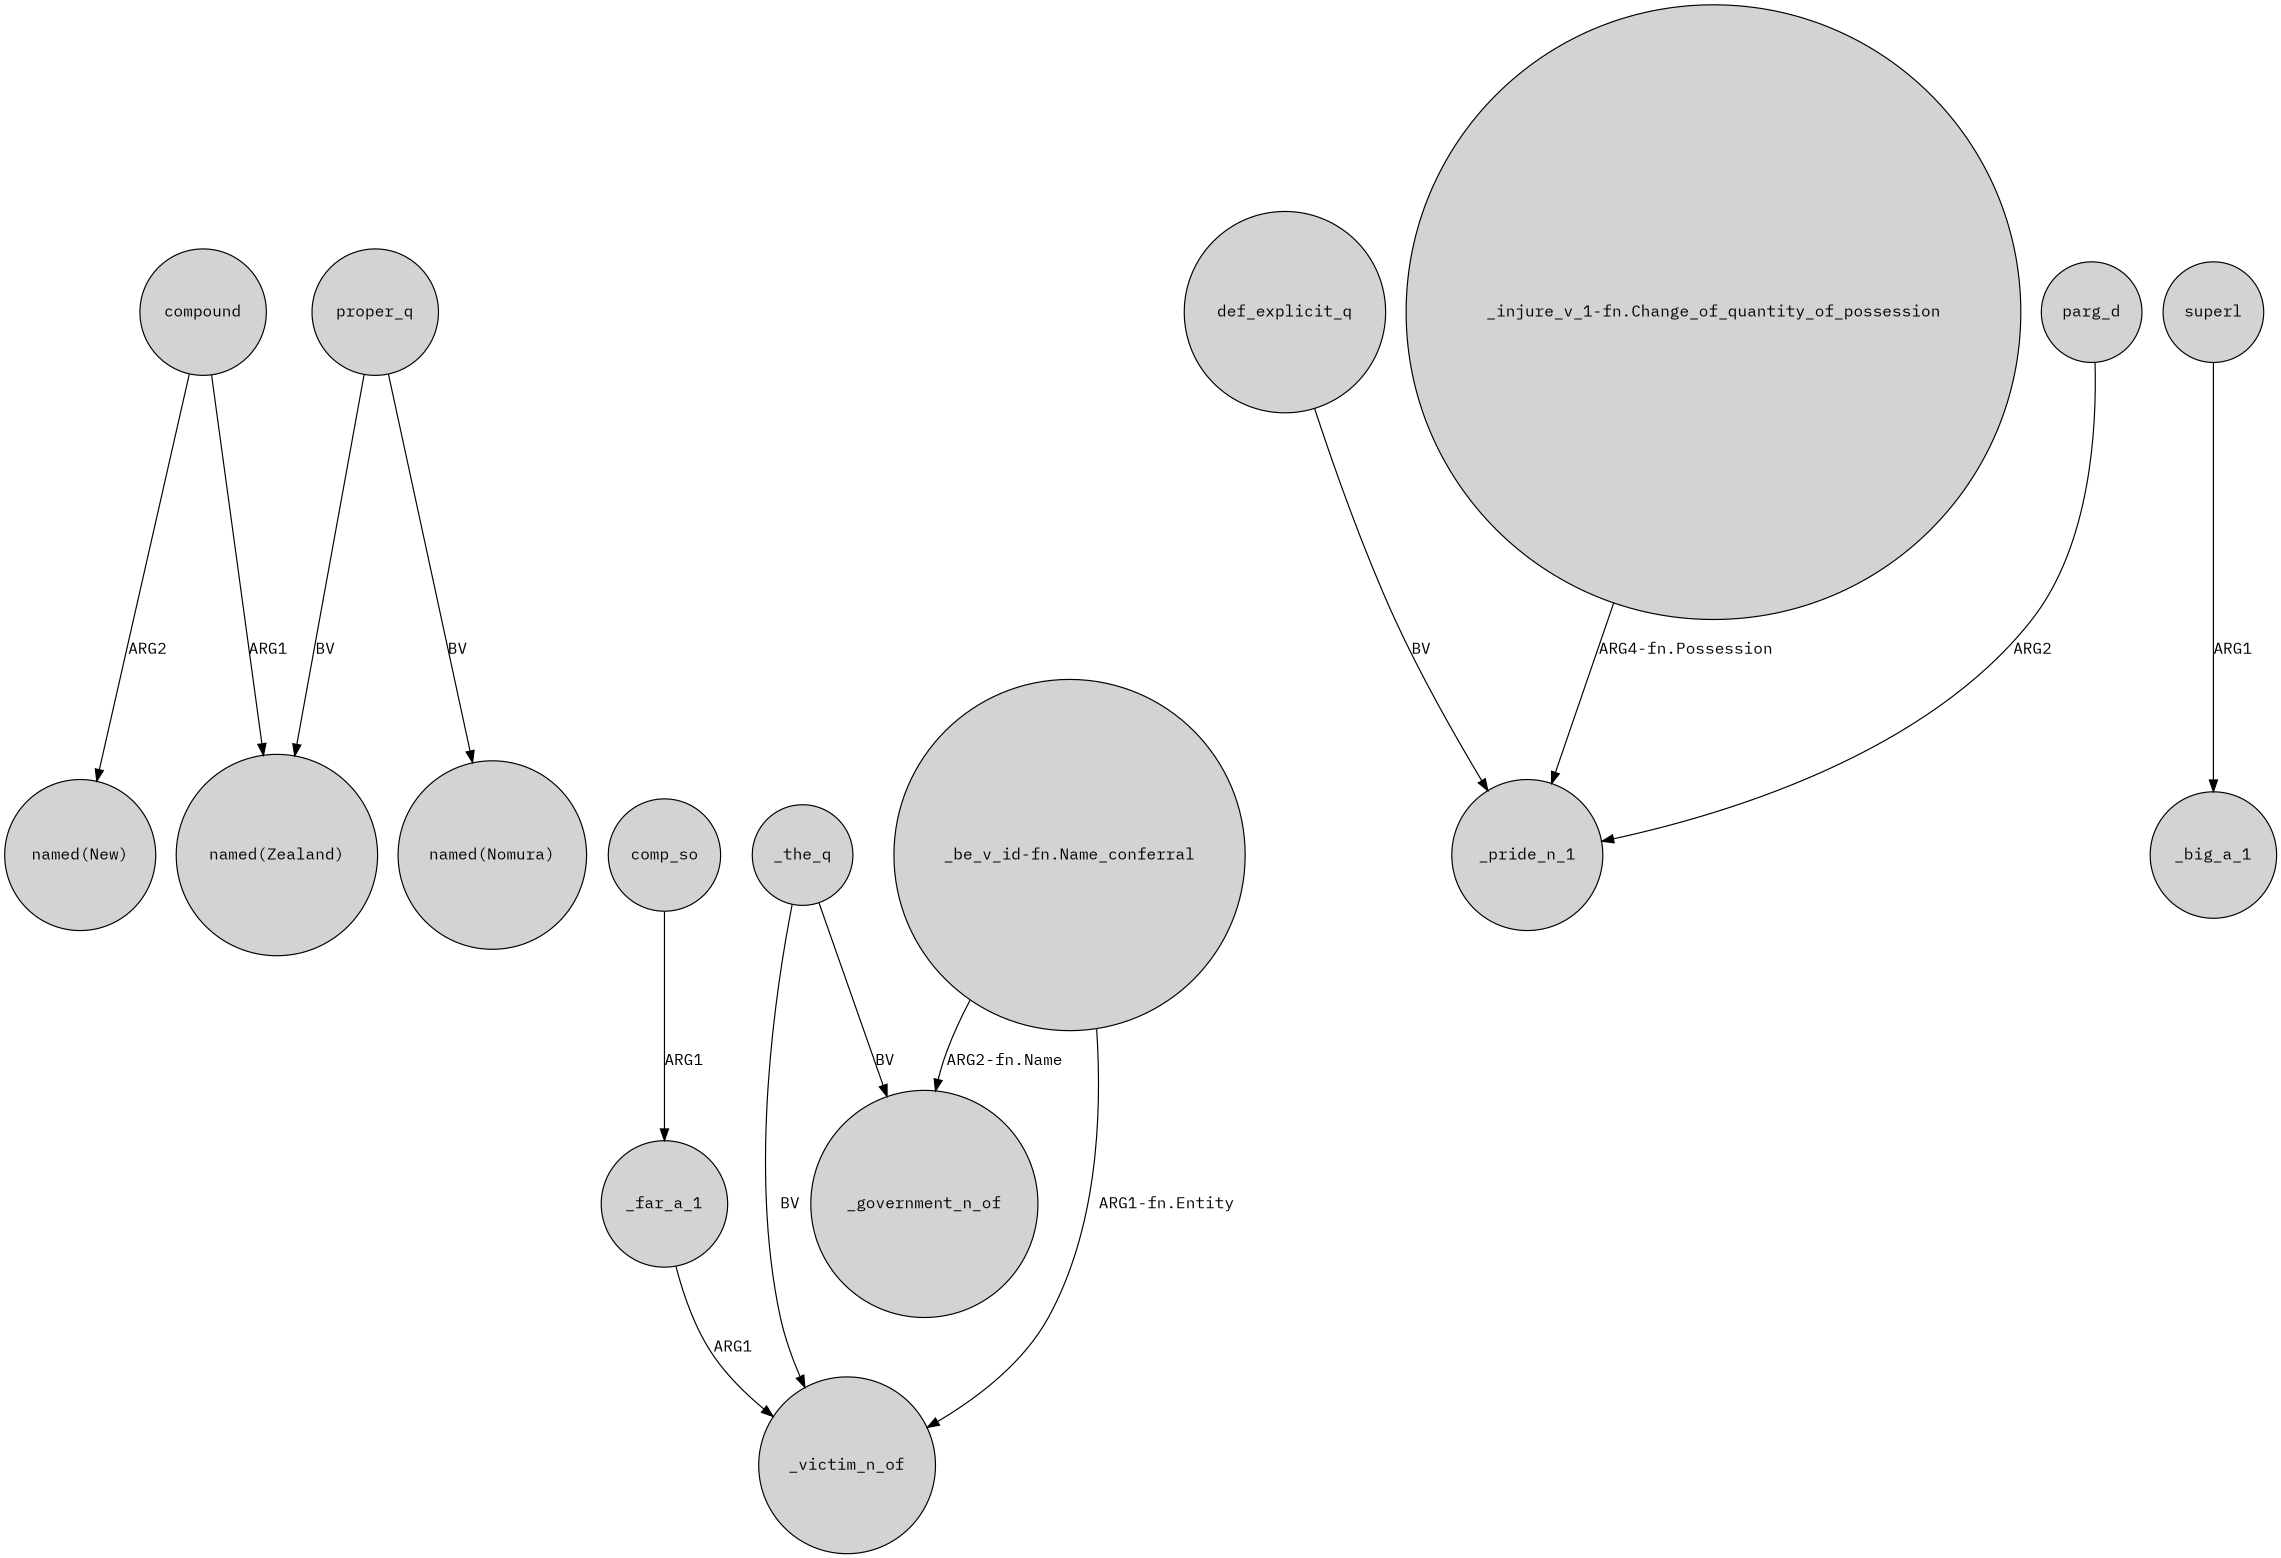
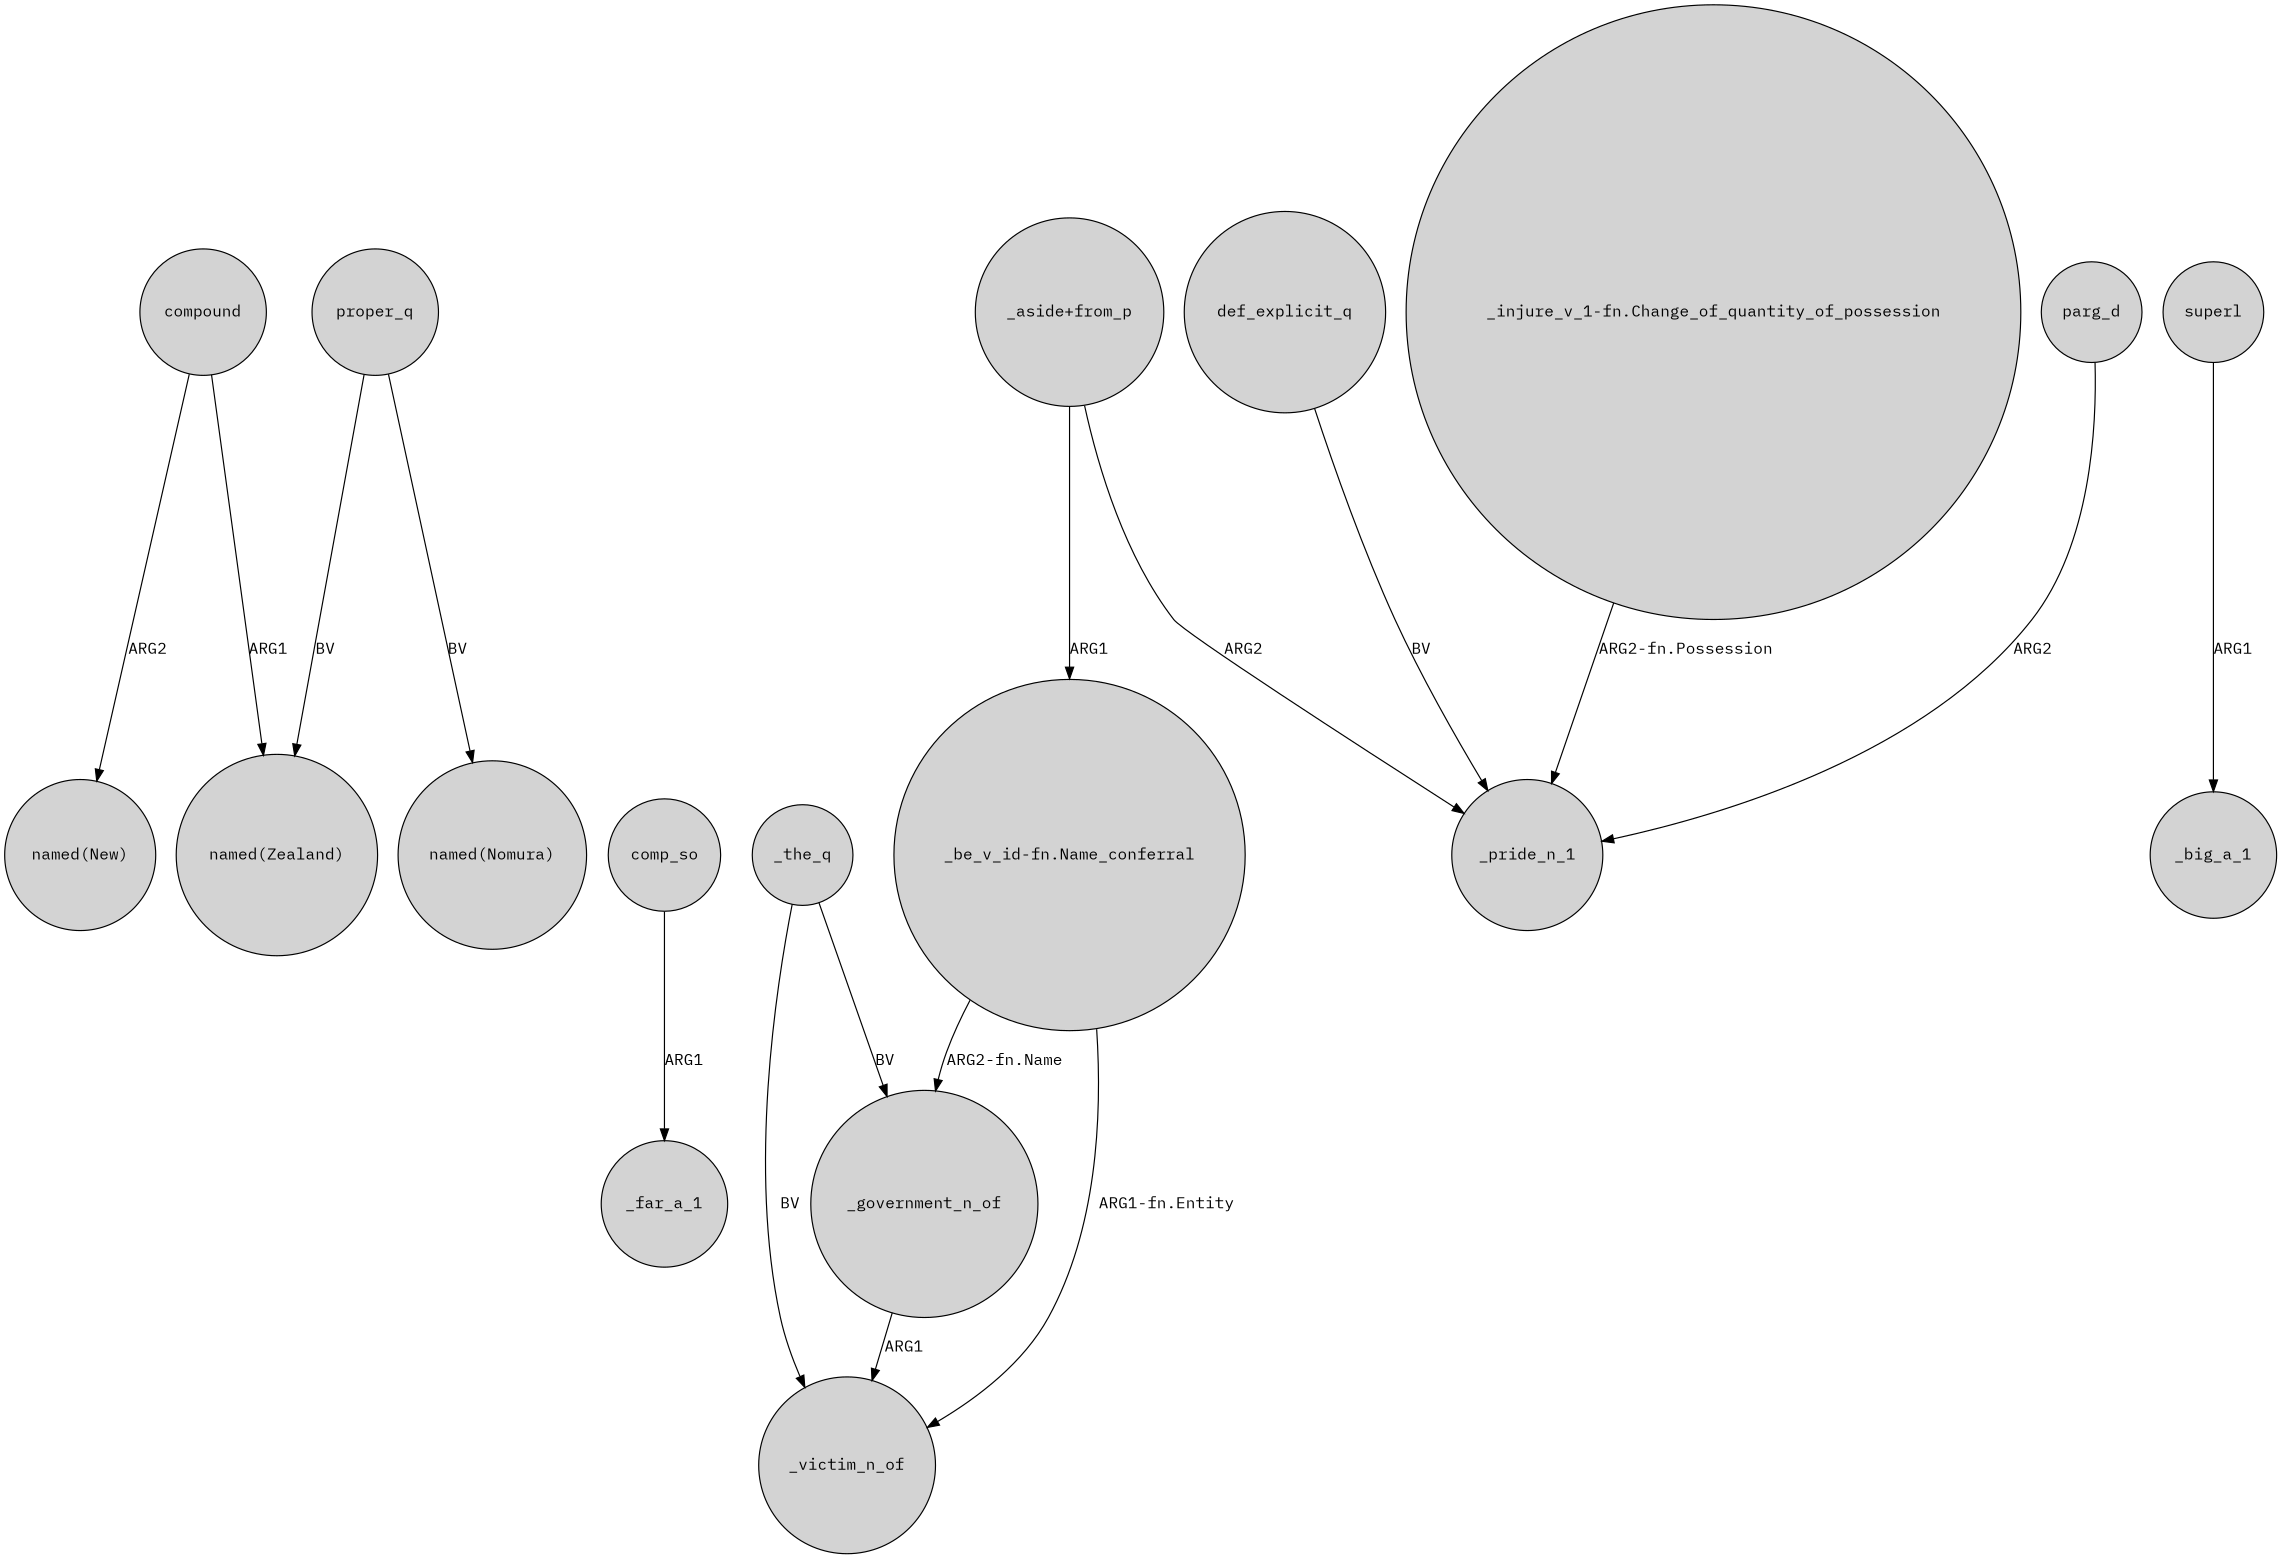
none -> (1070, 312)
(1686, 649) -> (1686, 649)
(707, 1346) -> (884, 1341)
